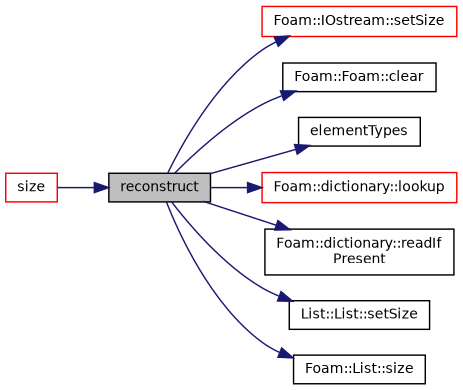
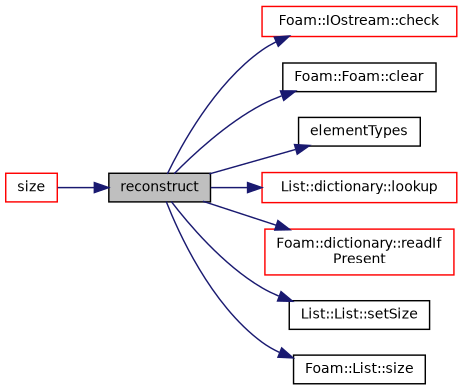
(359, 21) -> (359, 21)
(359, 188) -> (359, 188)
(359, 252) -> (359, 252)
